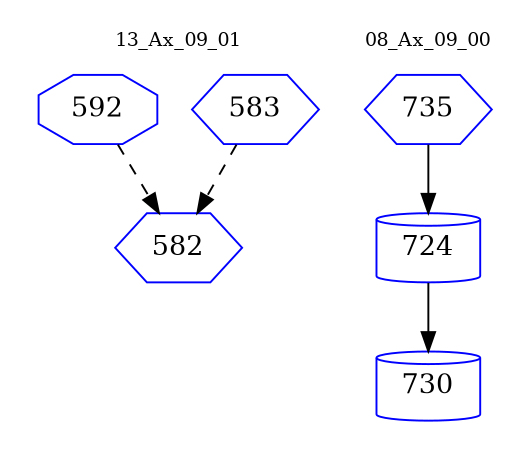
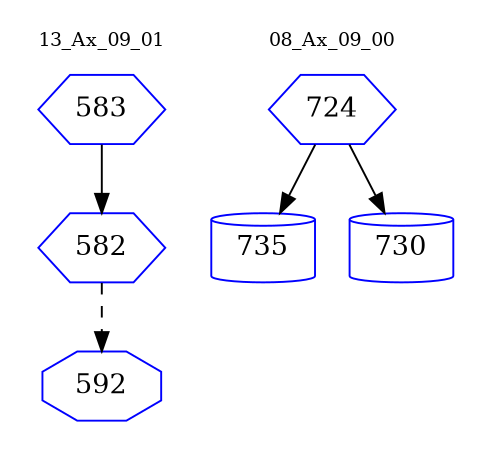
(428, 109) -> (263, 248)
(428, 169) -> (302, 170)
(222, 170) -> (102, 169)
(133, 171) -> (102, 308)
(428, 248) -> (332, 109)
